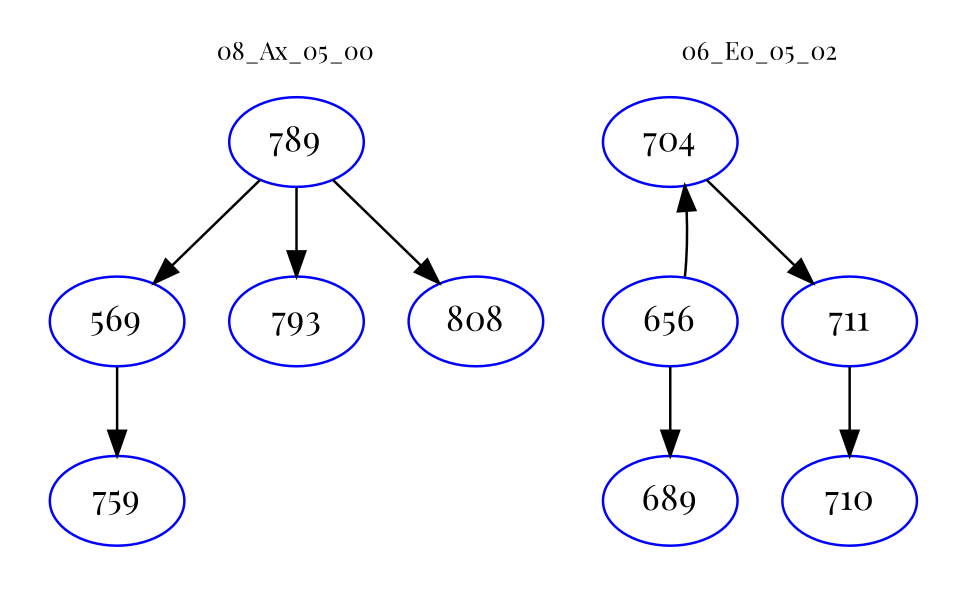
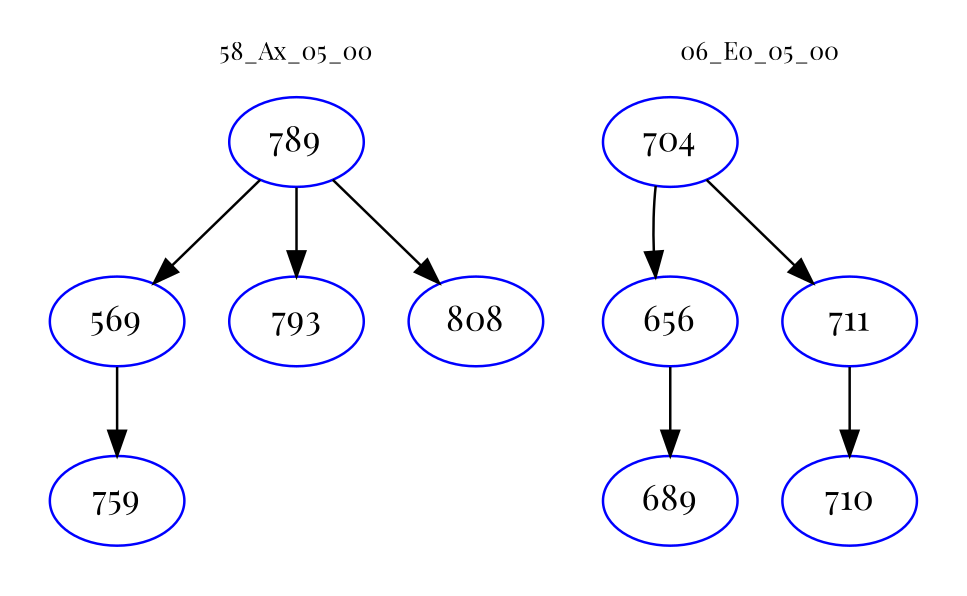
(297, 54) -> (297, 54)
(760, 54) -> (760, 54)
(687, 244) -> (654, 219)
